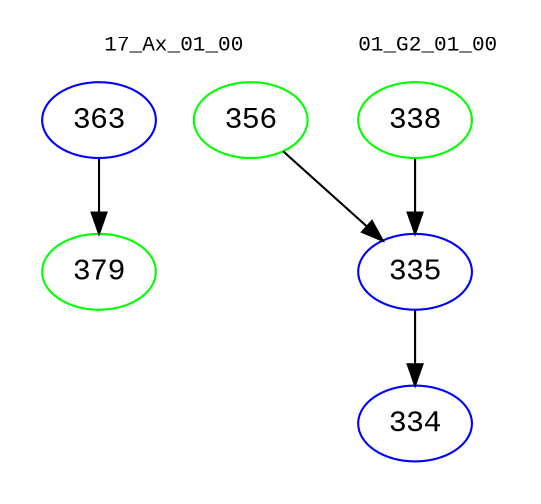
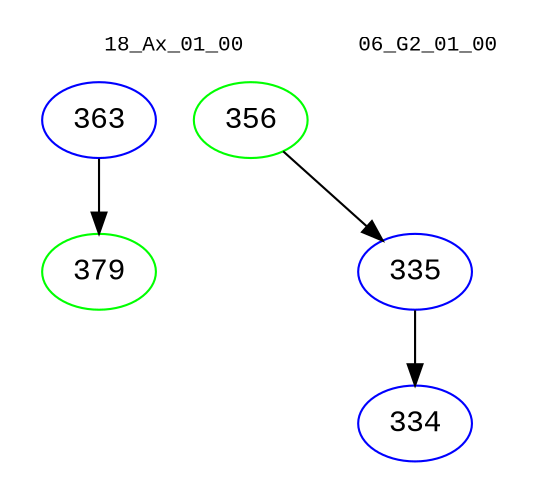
(175, 45) -> (175, 45)
(429, 45) -> (429, 45)
(415, 120) -> none
